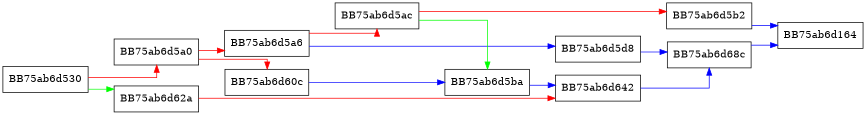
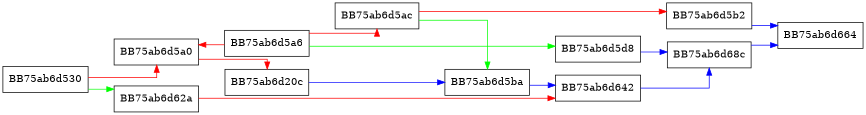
(820, 35) -> (820, 35)
(429, 46) -> (429, 46)
(208, 51) -> (215, 45)
(267, 82) -> (267, 82)
